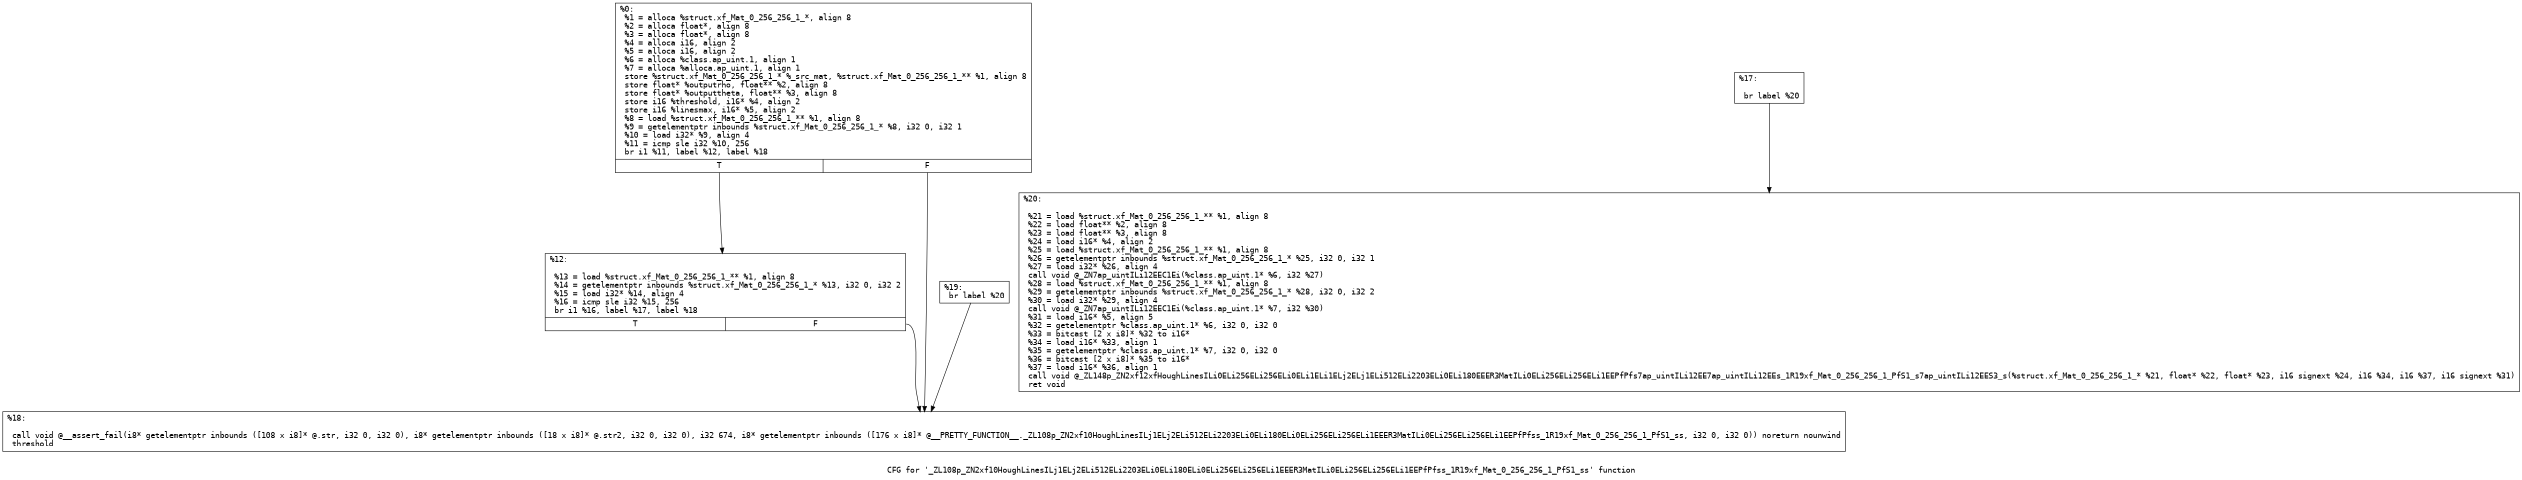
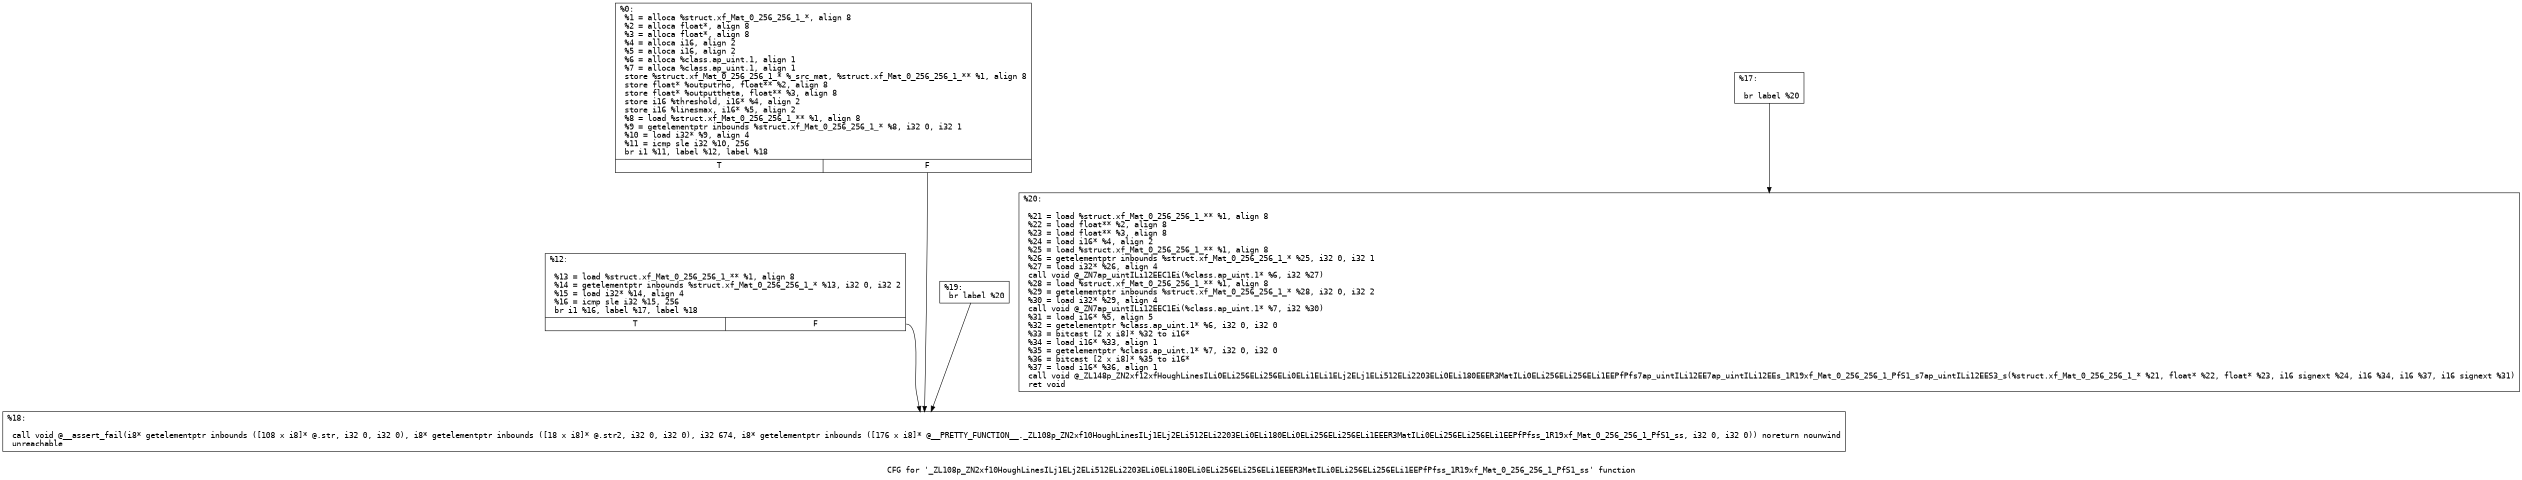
(710, 68) -> (708, 68)
(720, 210) -> none
(31, 444) -> (35, 444)
